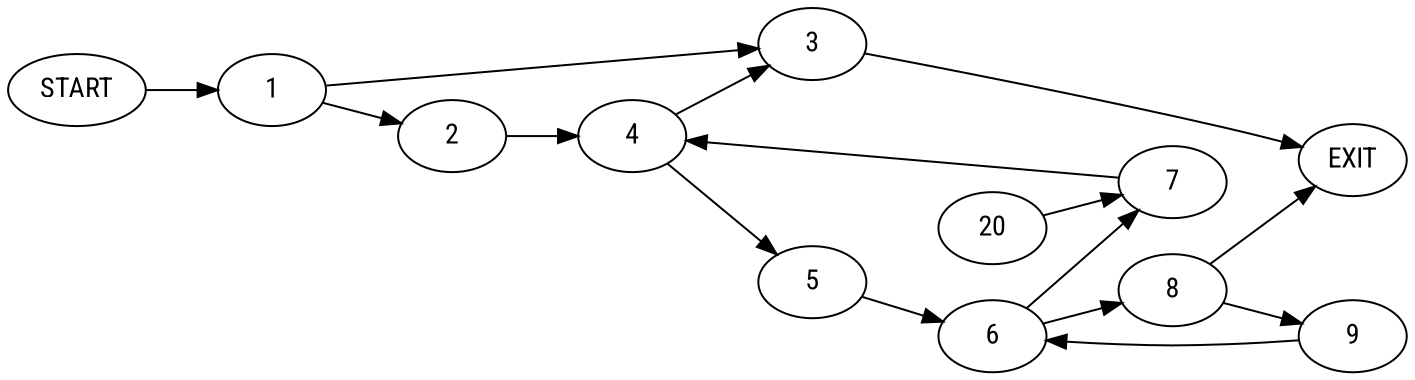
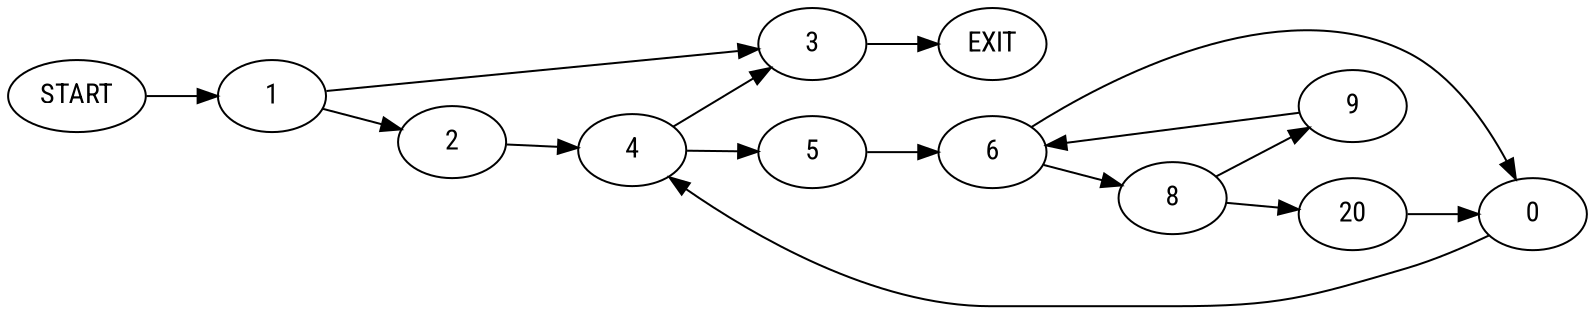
(1173, 182) -> (1533, 214)
(1254, 231) -> (1253, 205)
